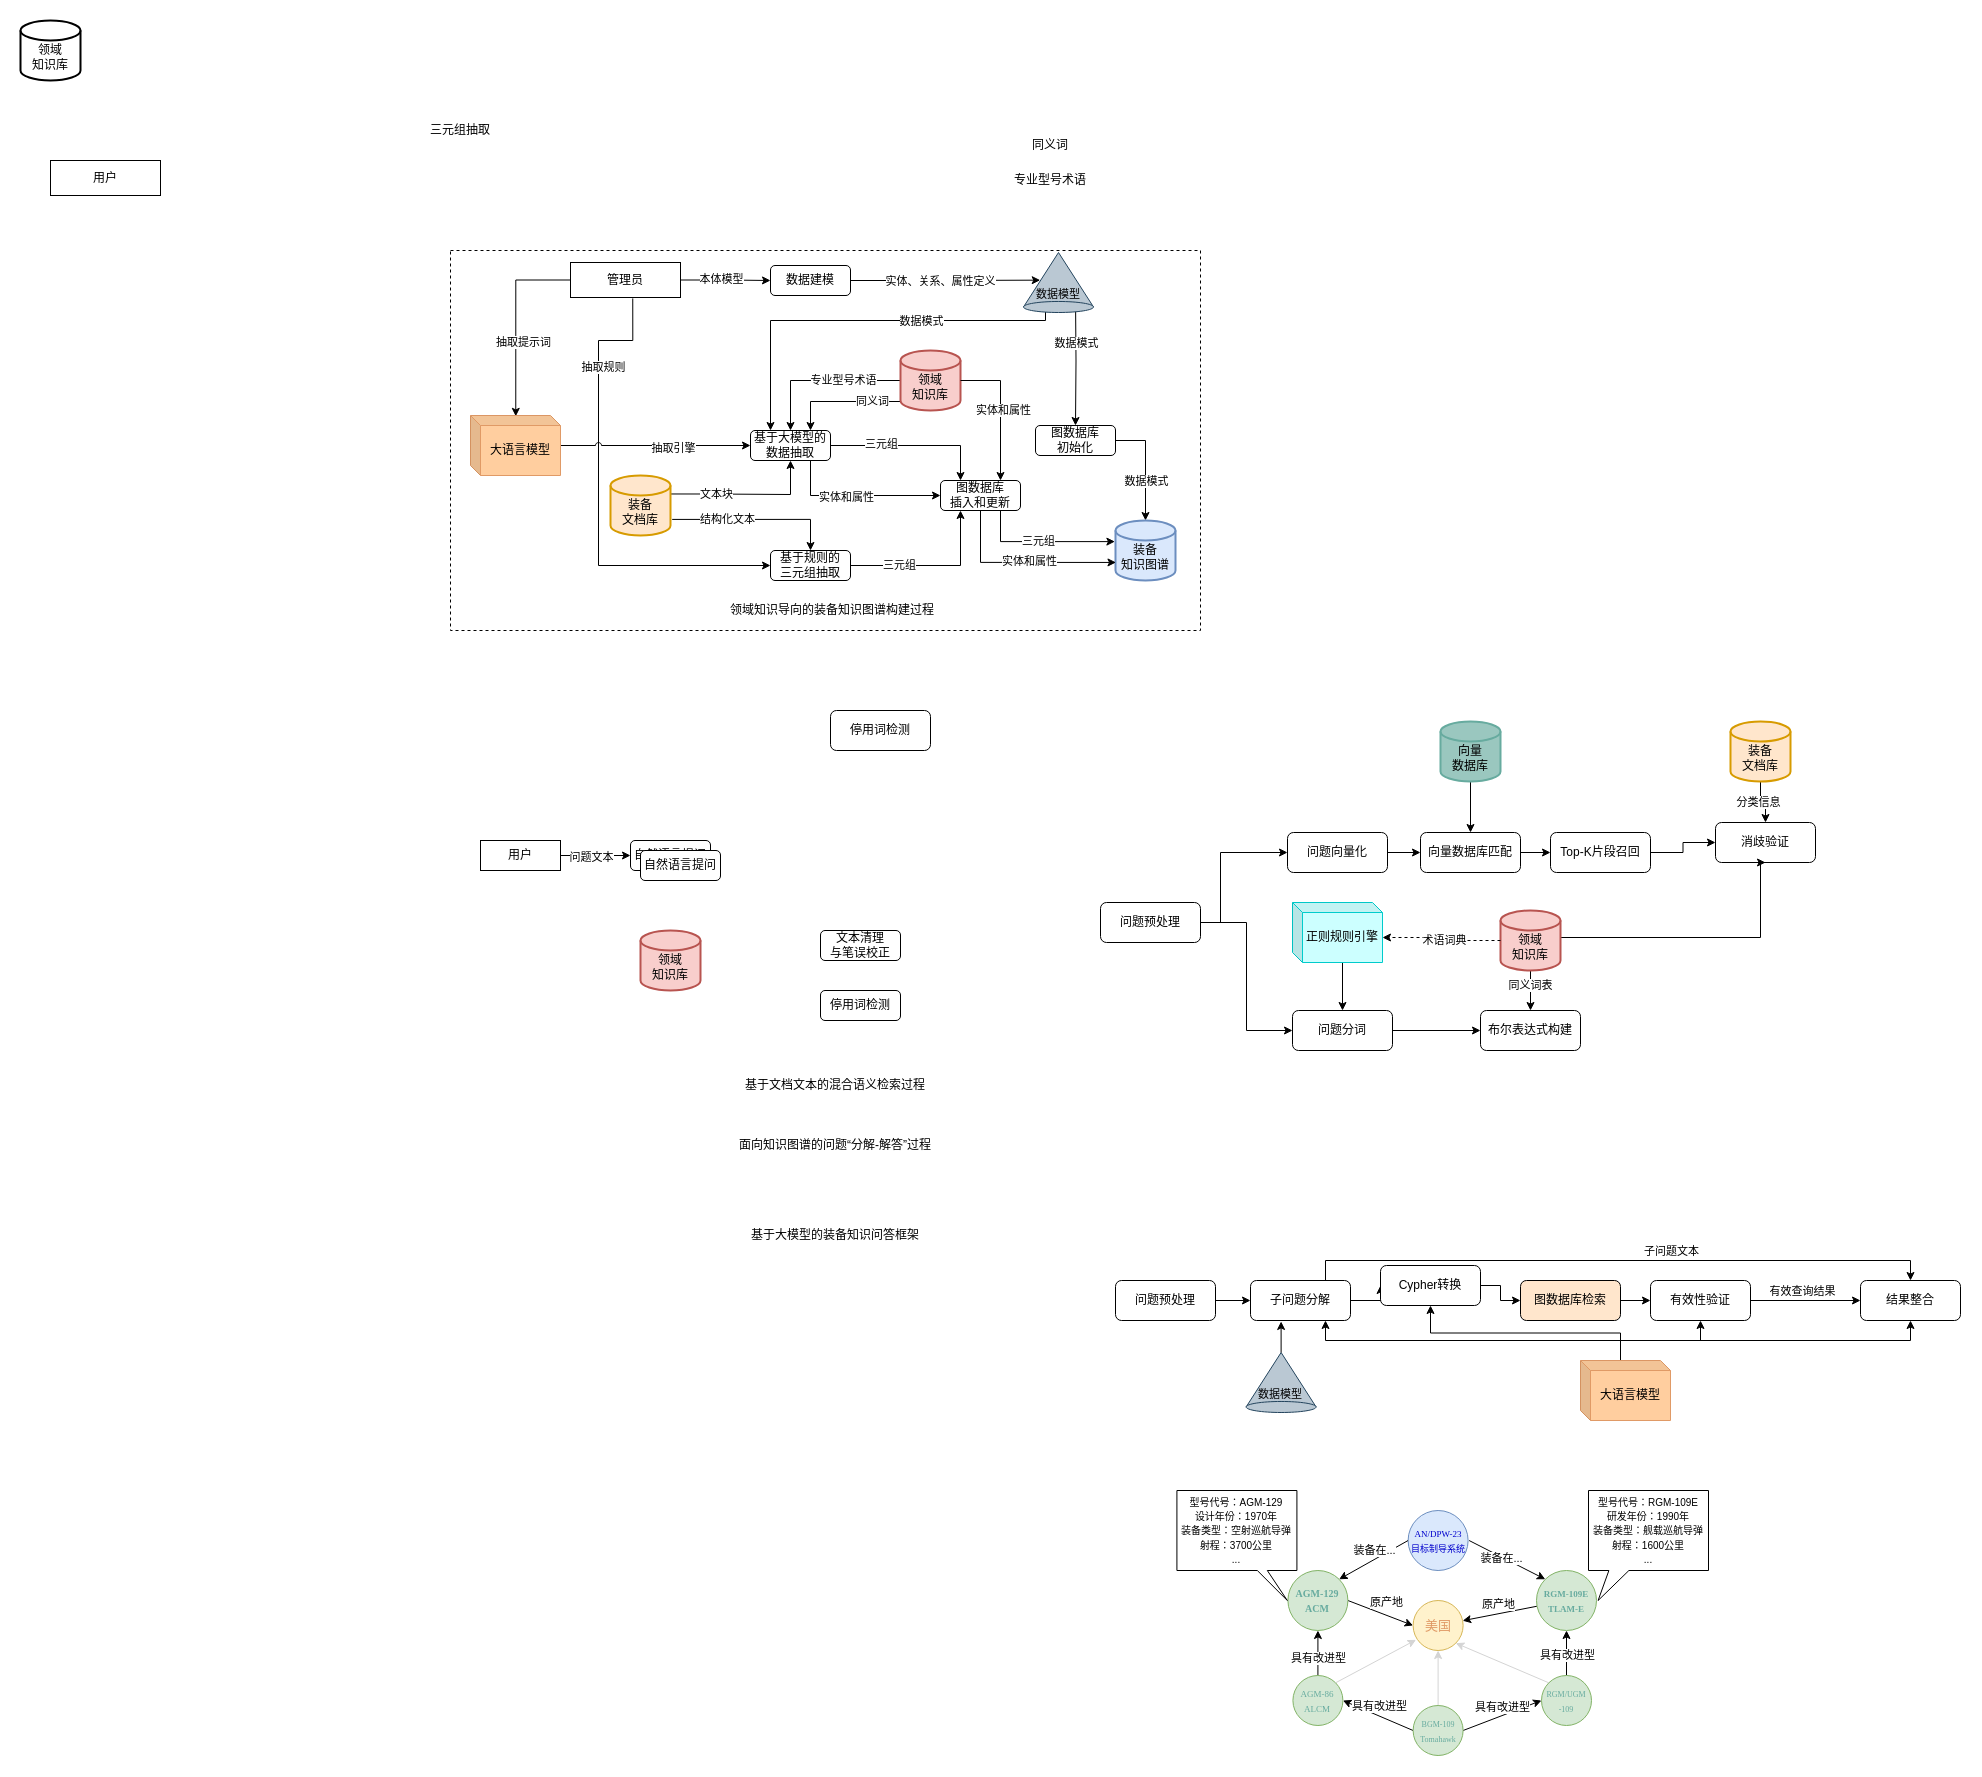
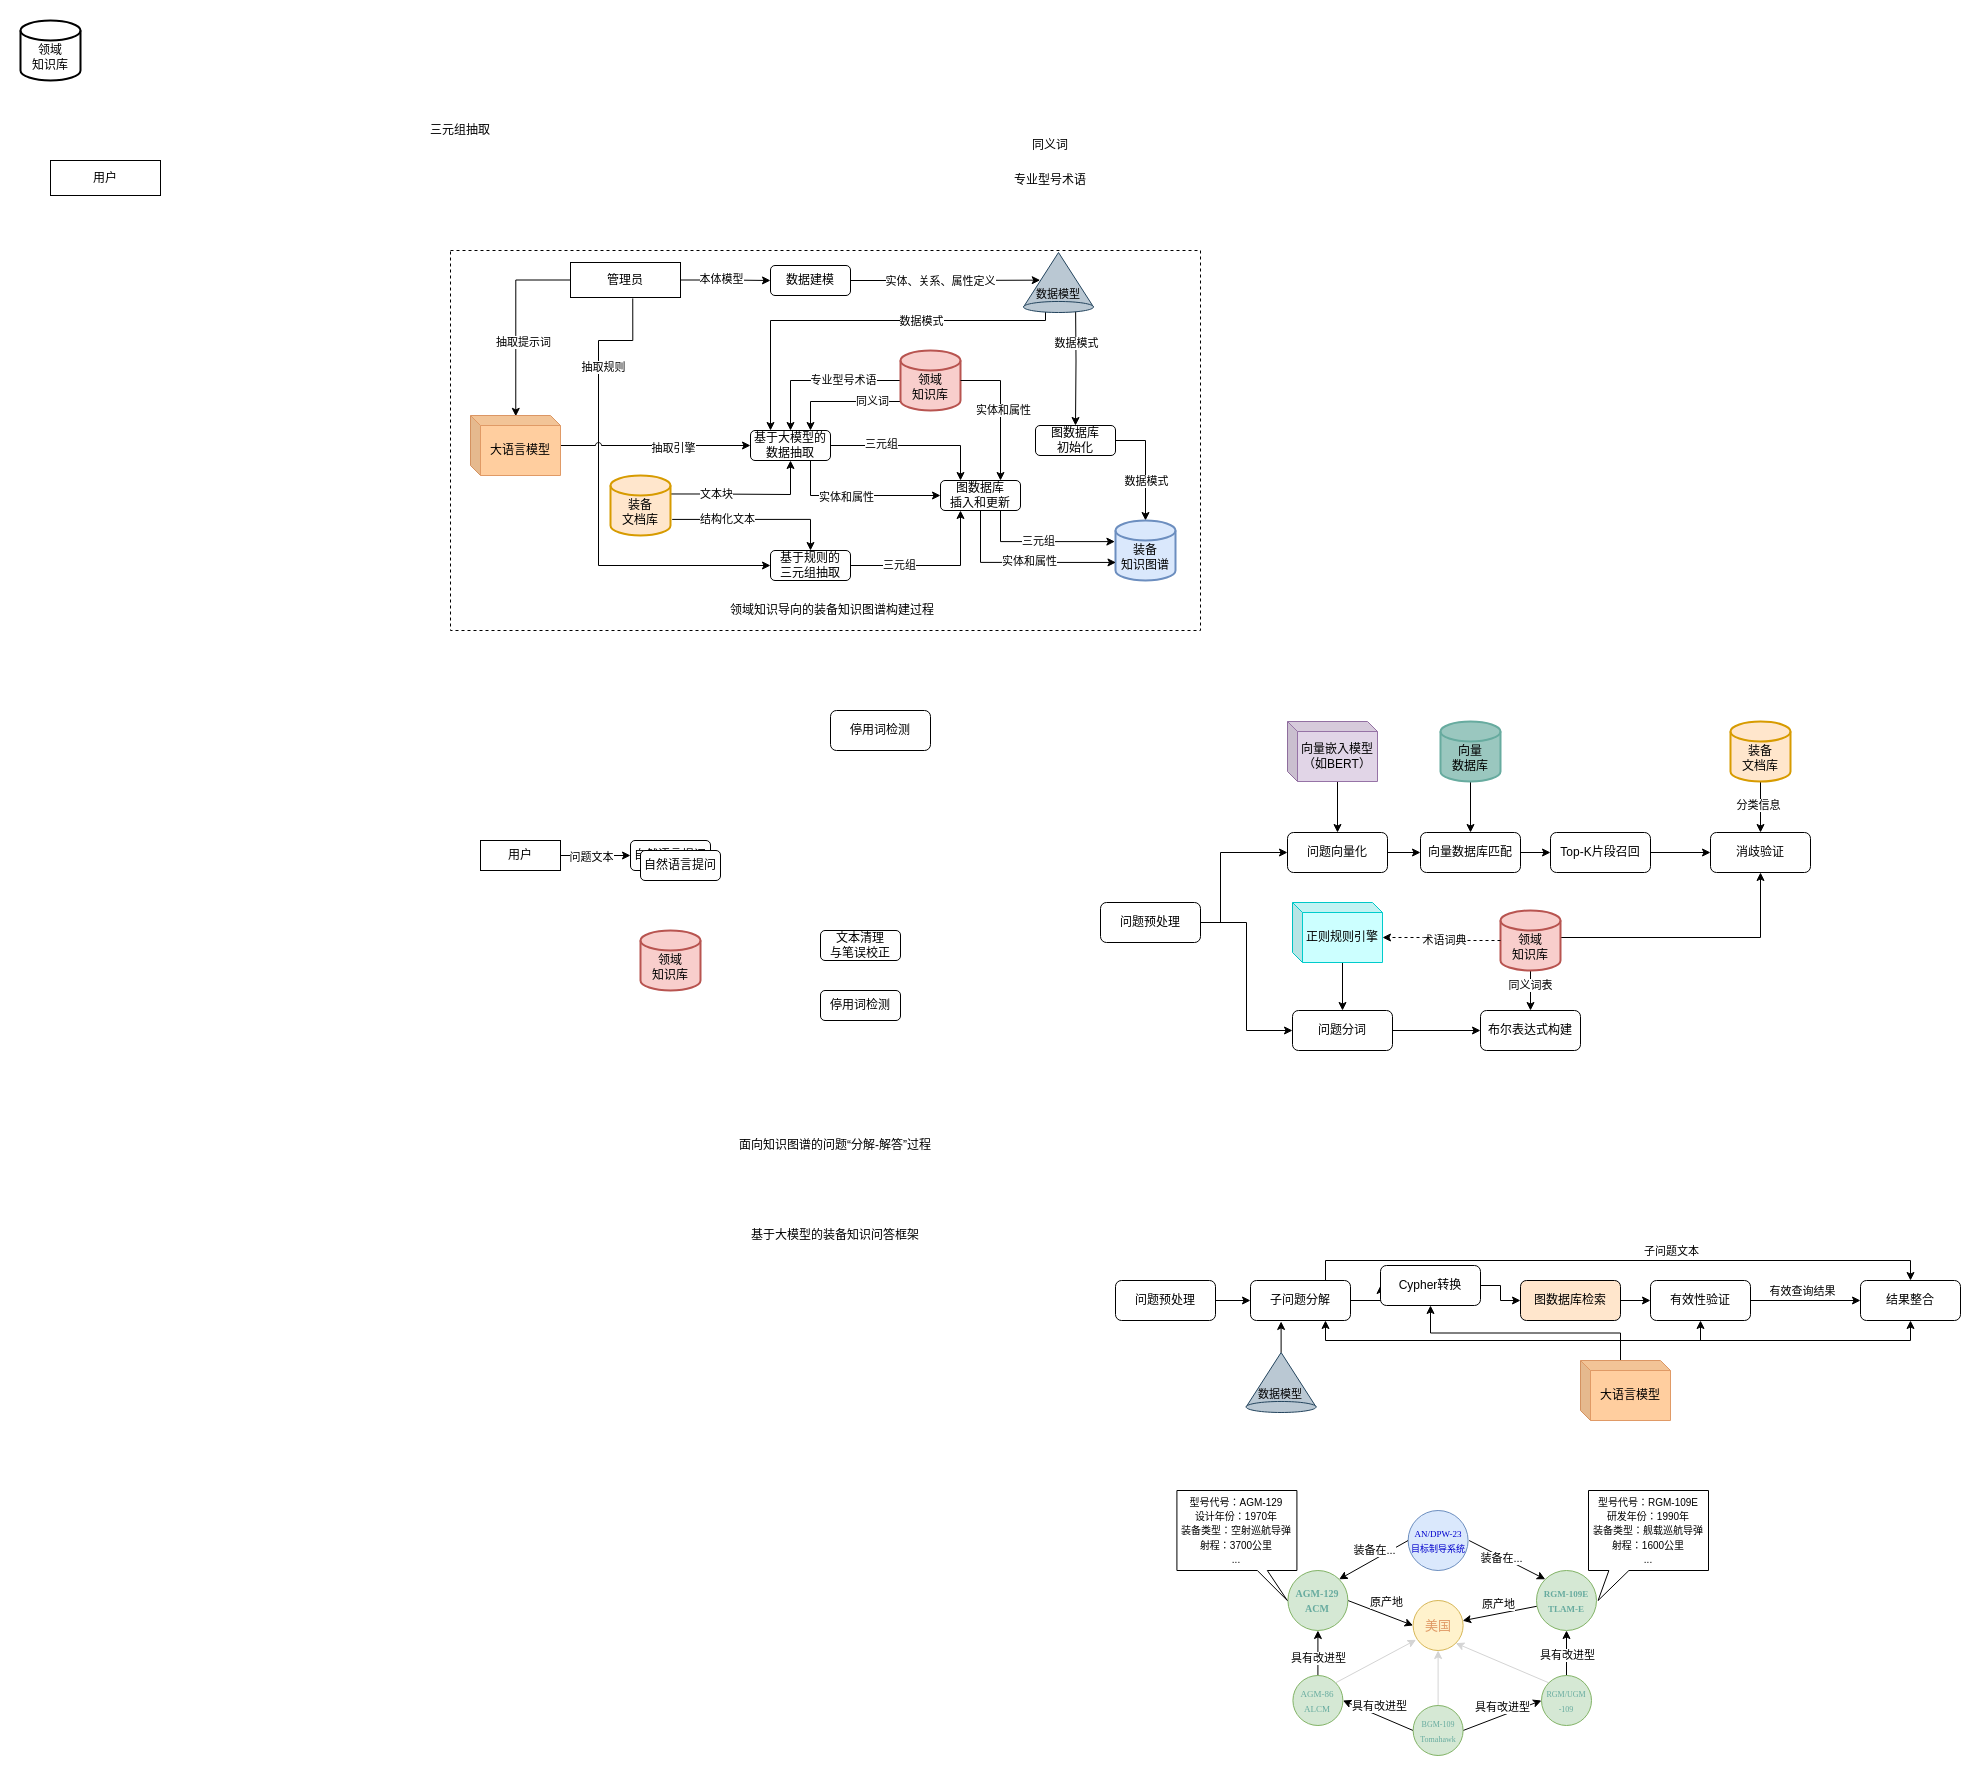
none -> (1333, 752)
none -> (1338, 804)
(1766, 843) -> (1761, 853)
(836, 1086) -> none
